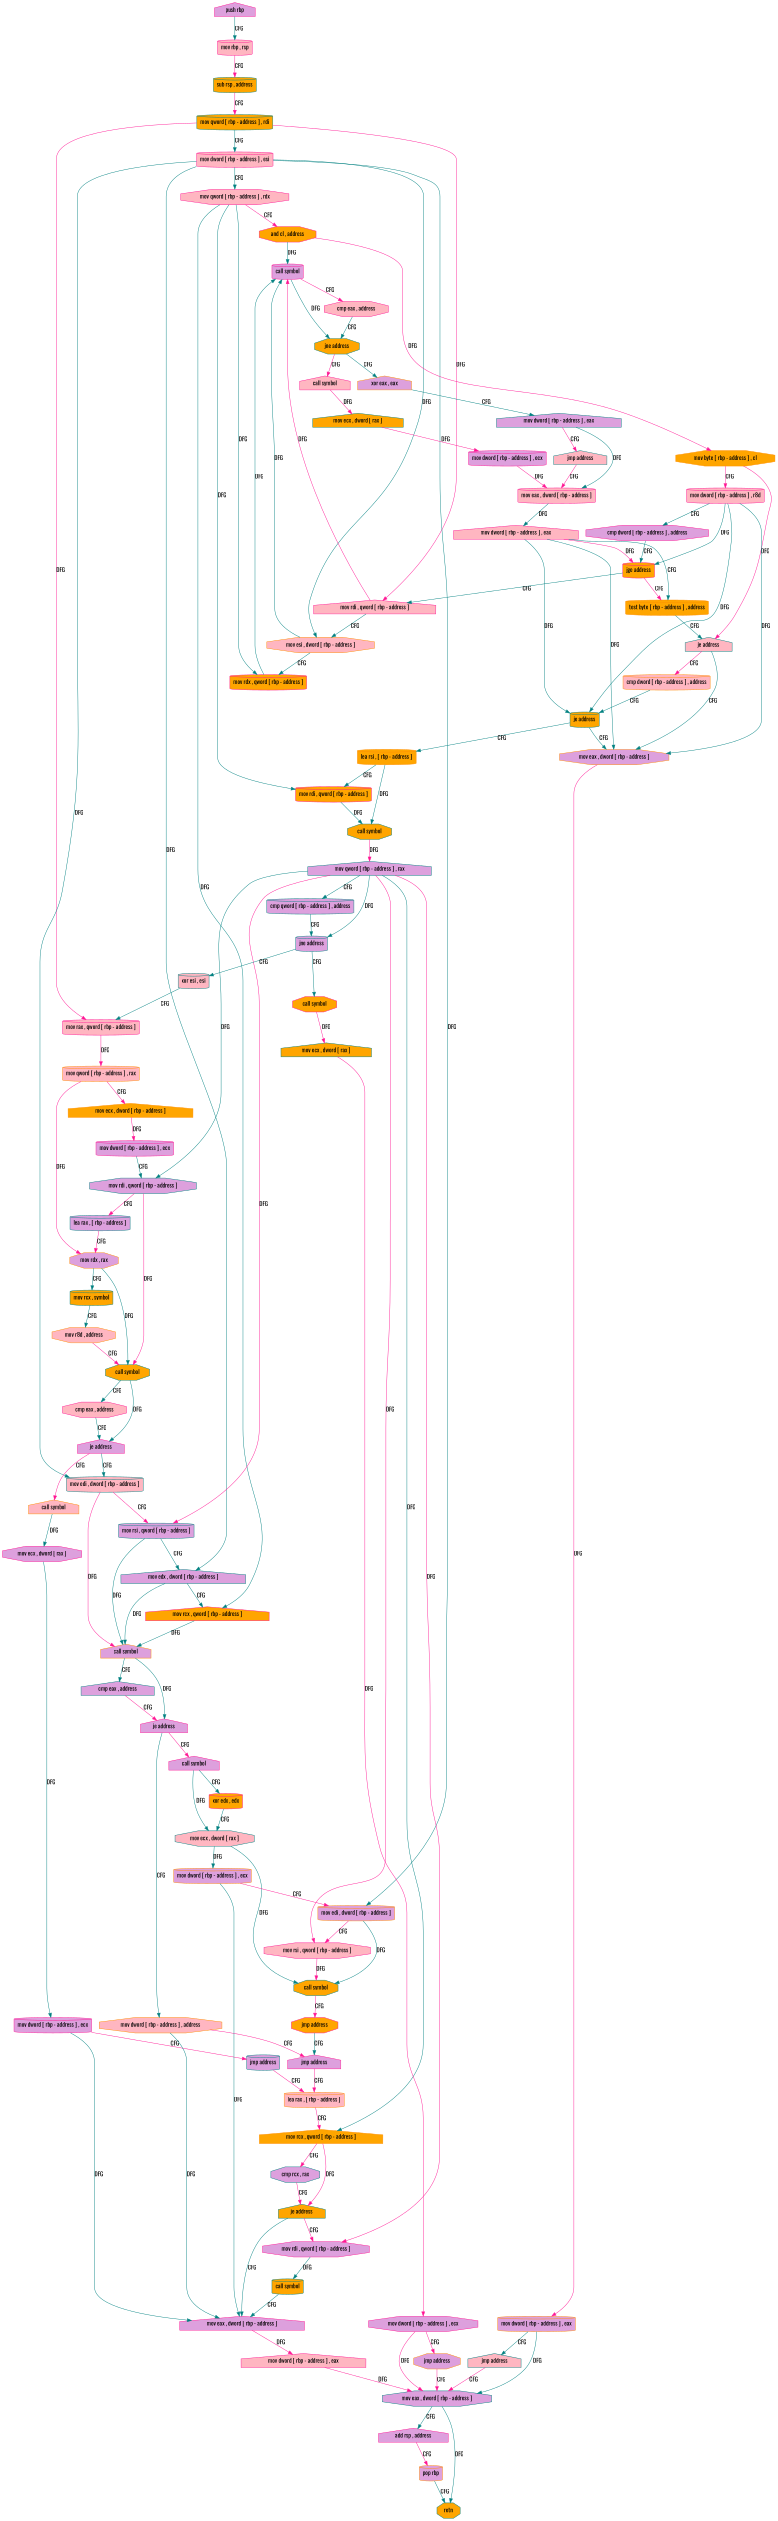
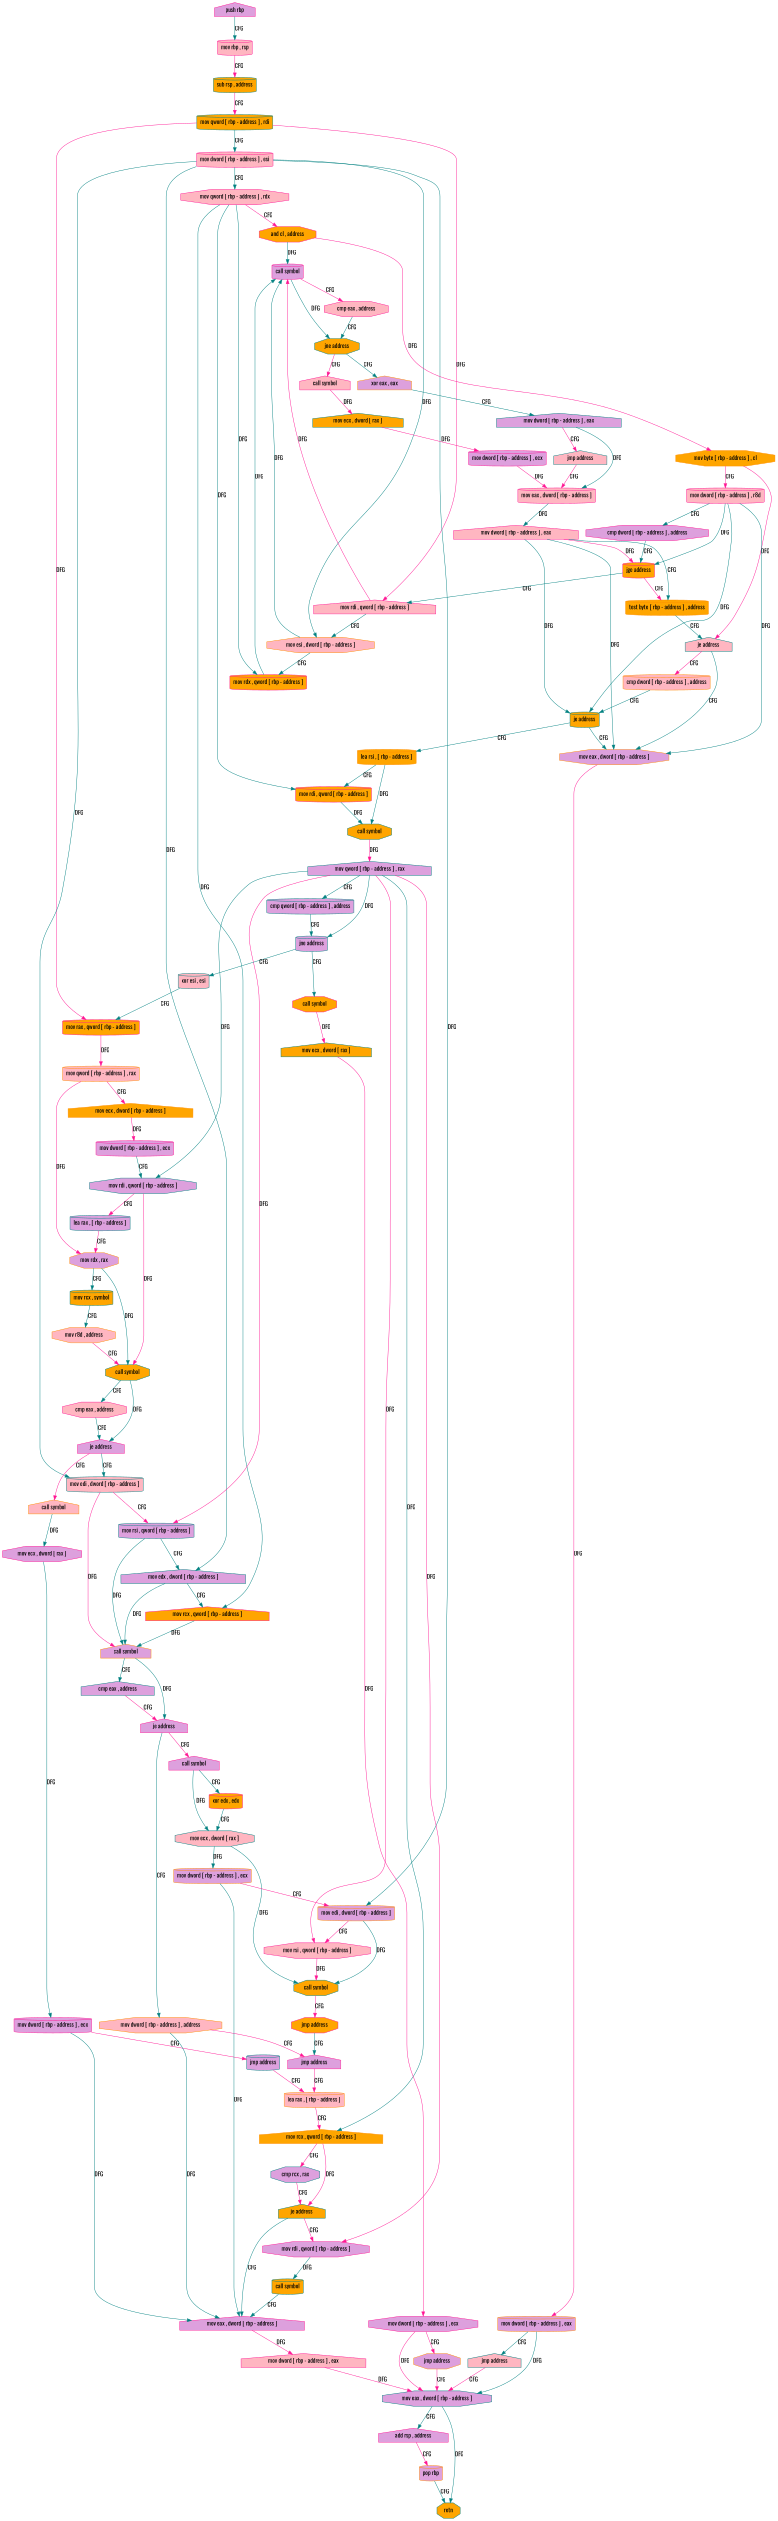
(101, 1027) -> (101, 1027)
